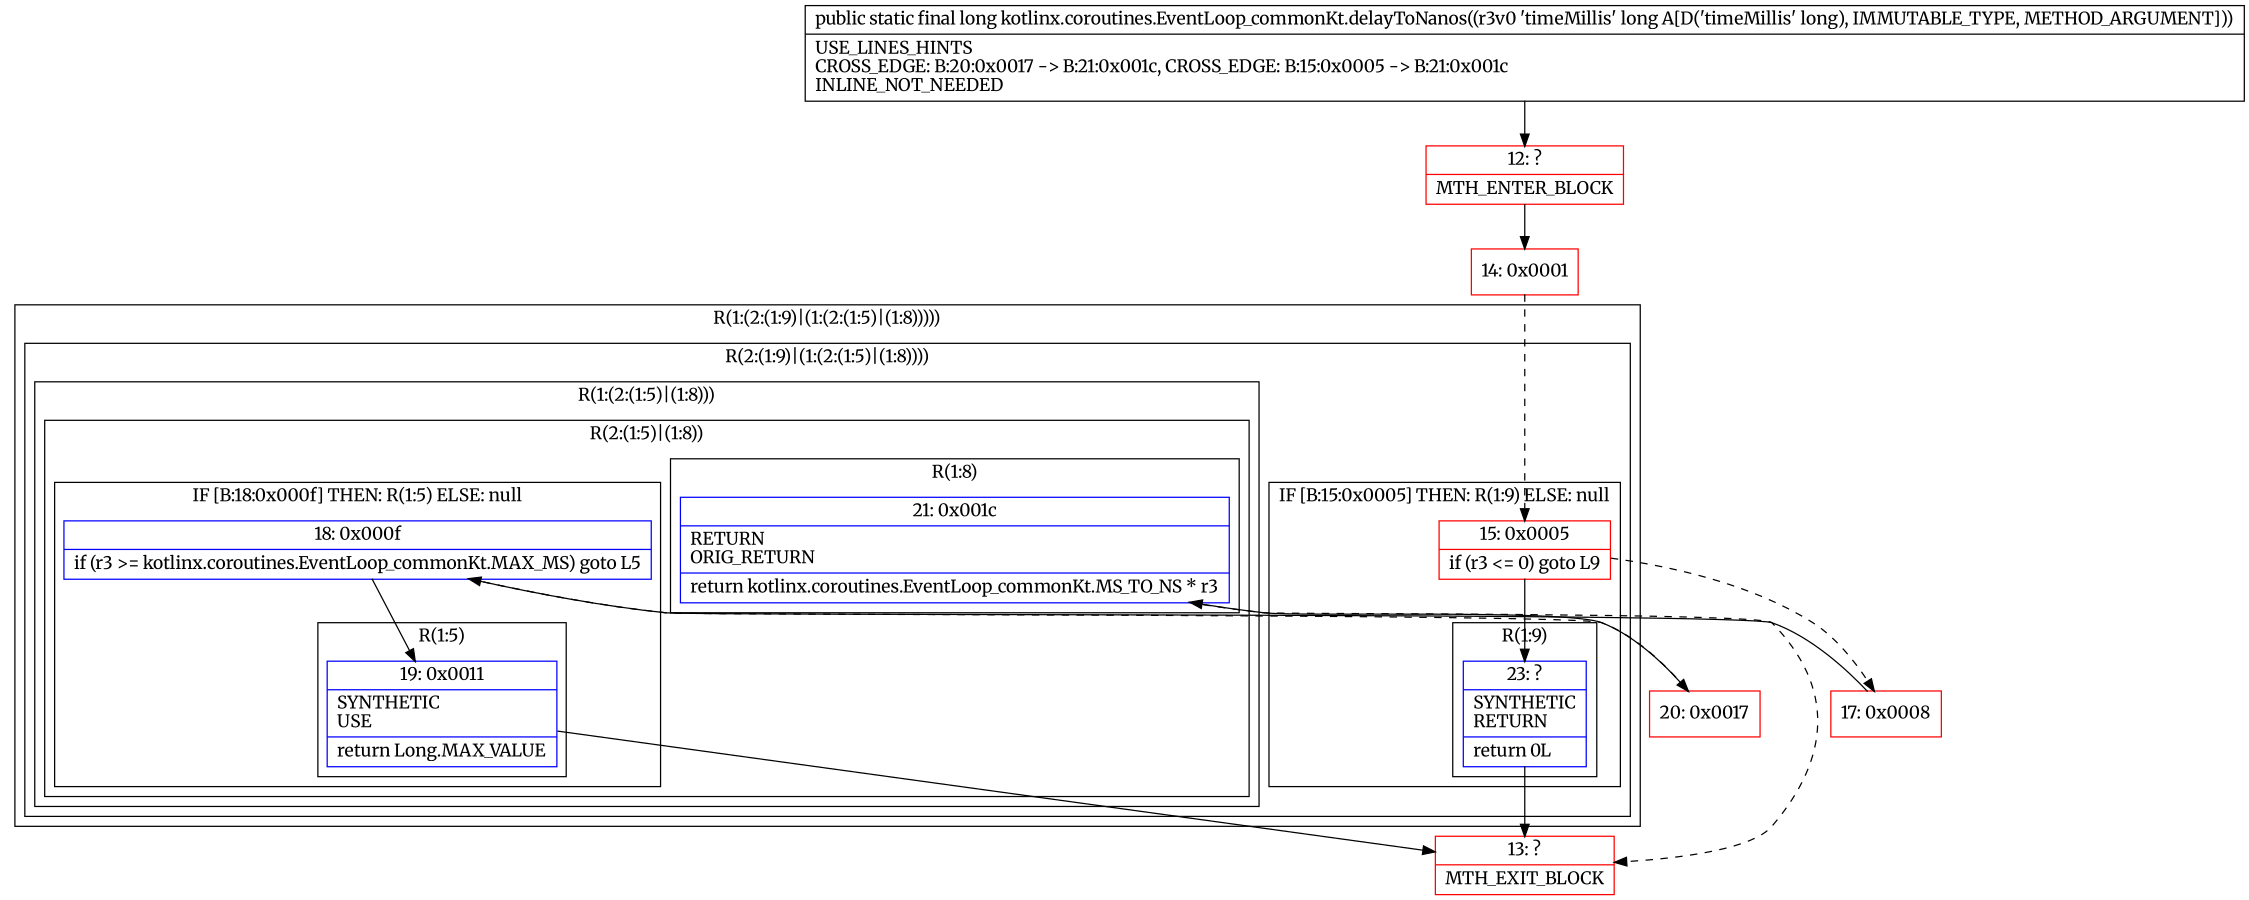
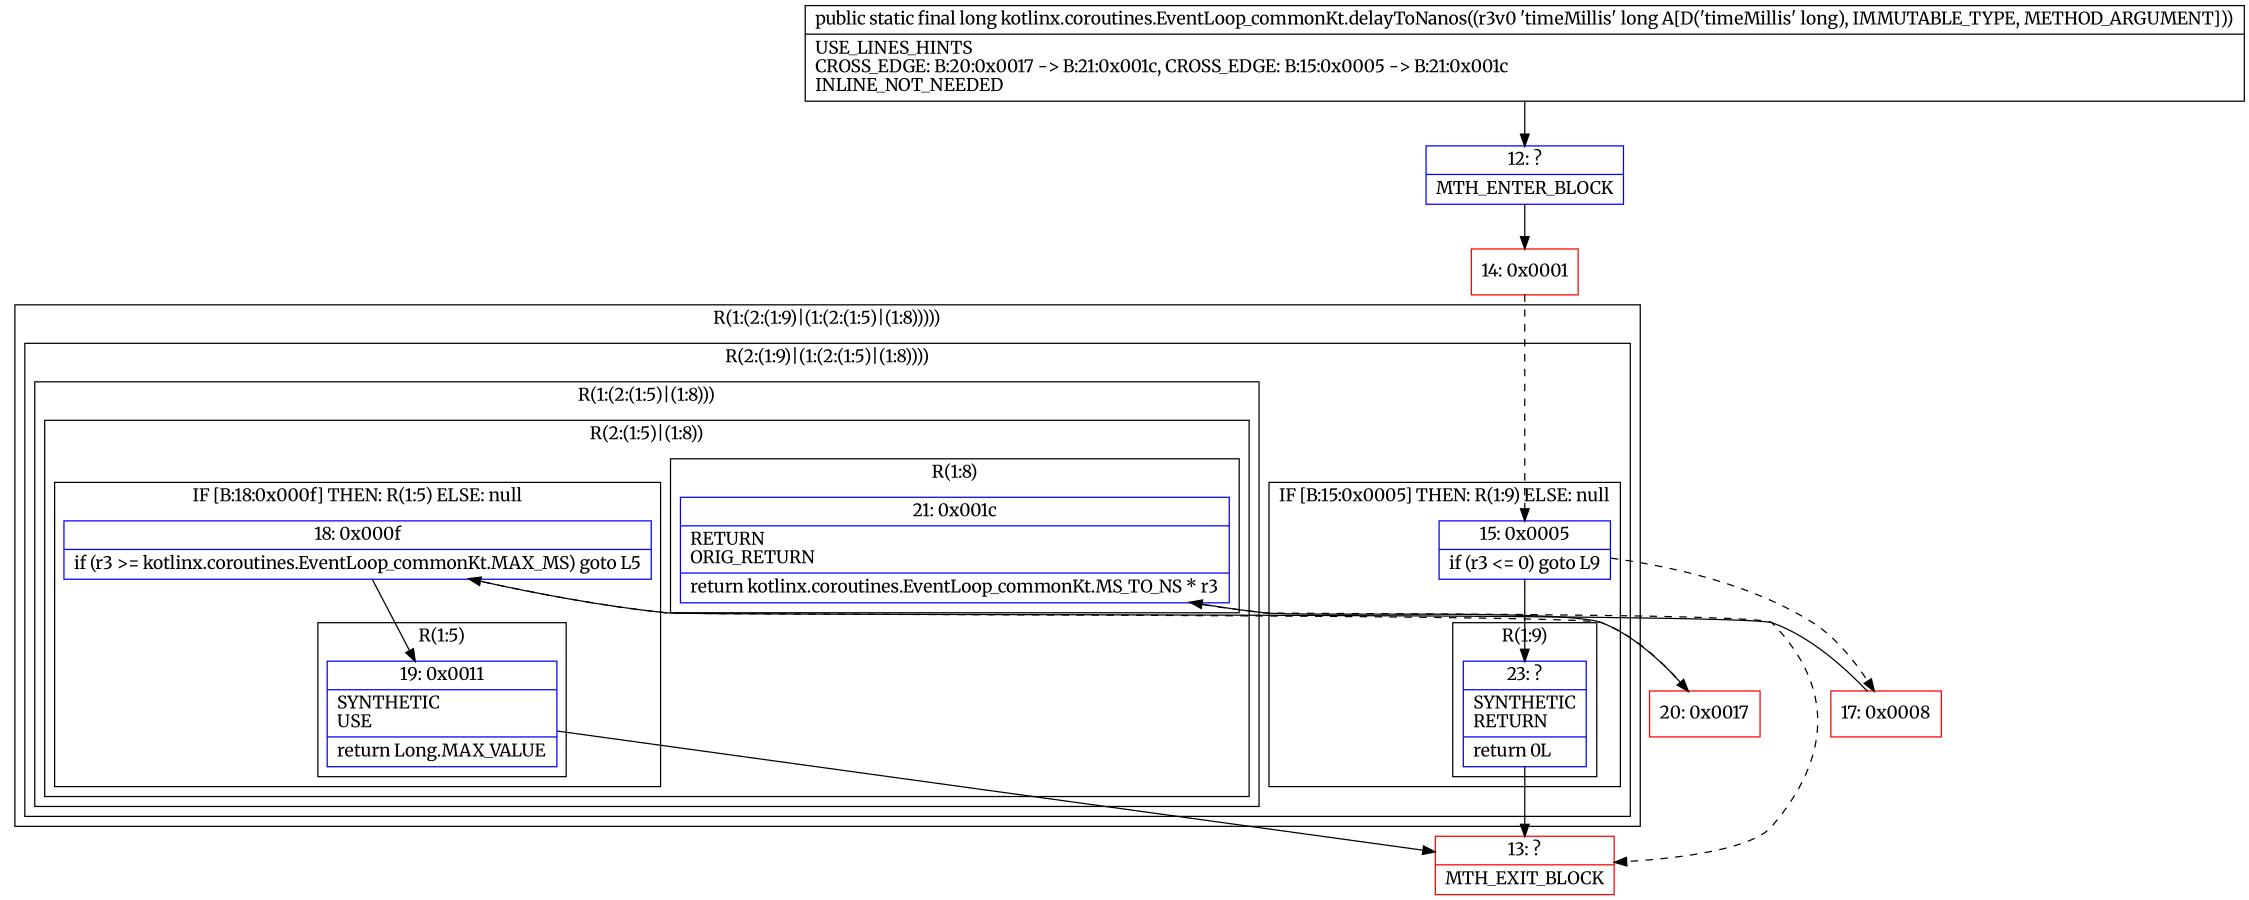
(1525, 175) -> (1525, 175)
(1525, 550) -> (1525, 550)
